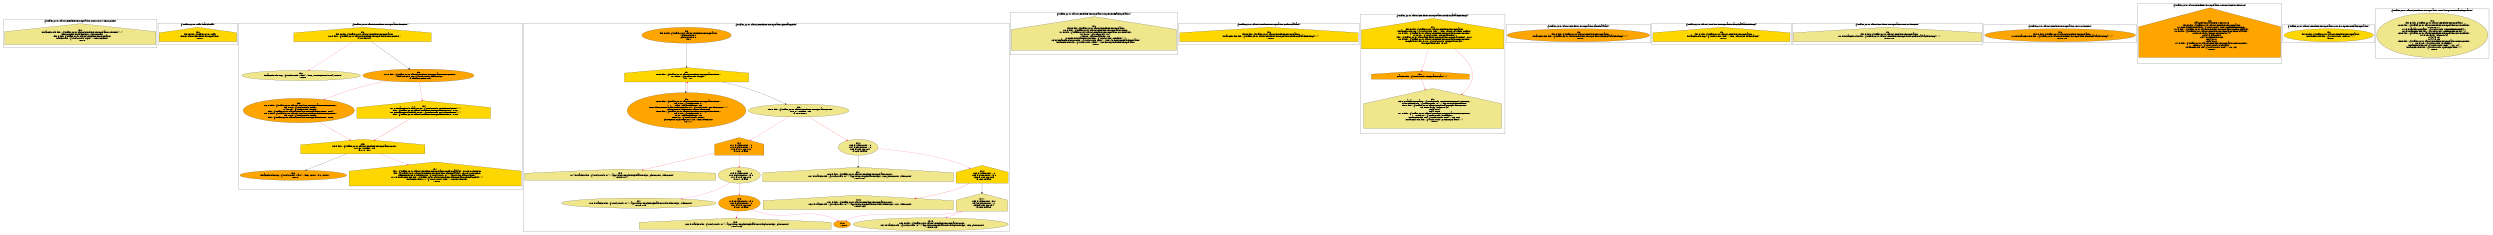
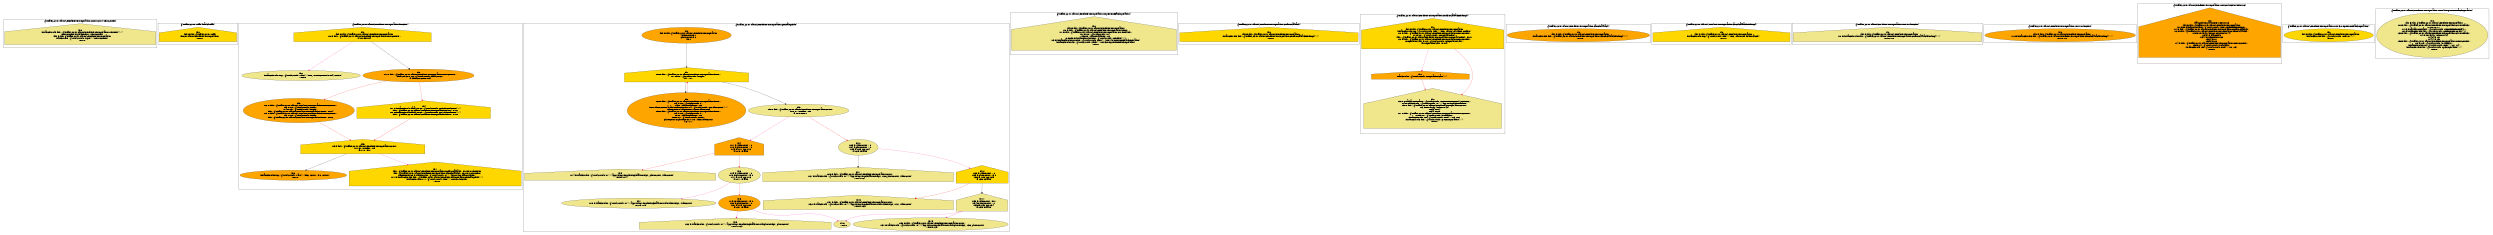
(842, 224) -> (842, 224)
